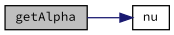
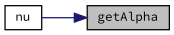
(104, 18) -> (58, 18)
